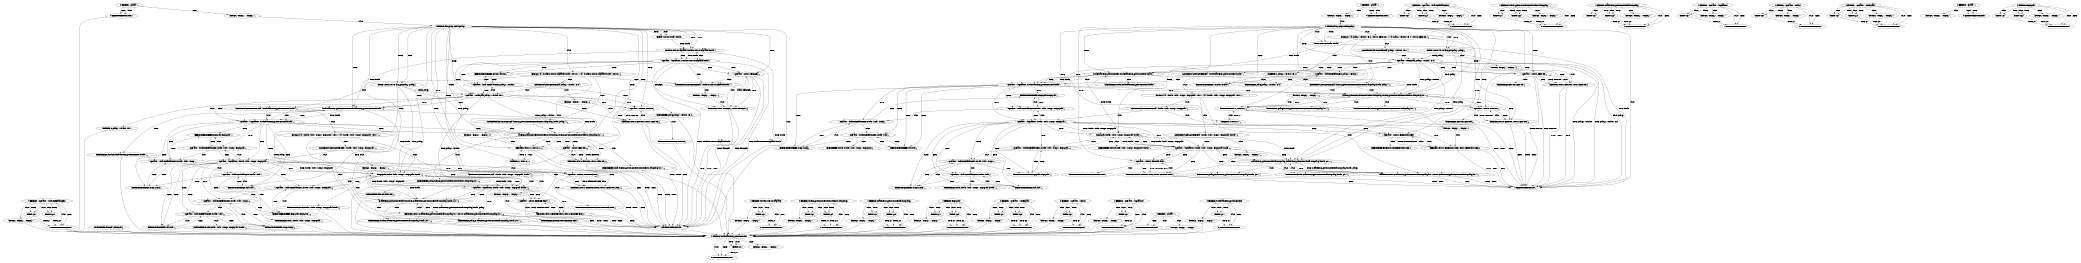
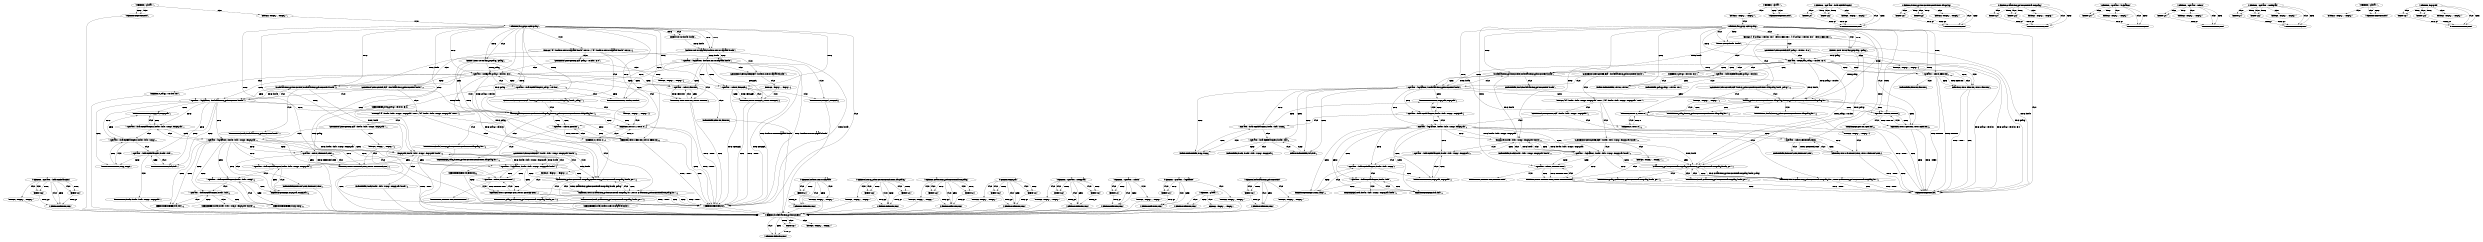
(699, 56) -> (787, 64)
(726, 79) -> (782, 92)
none -> (606, 206)
